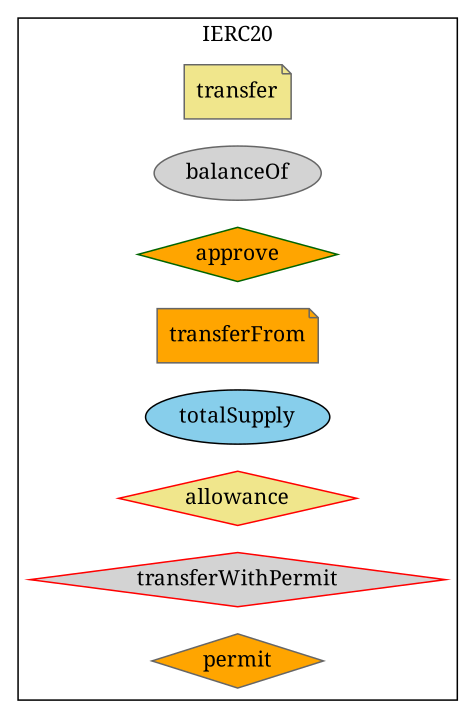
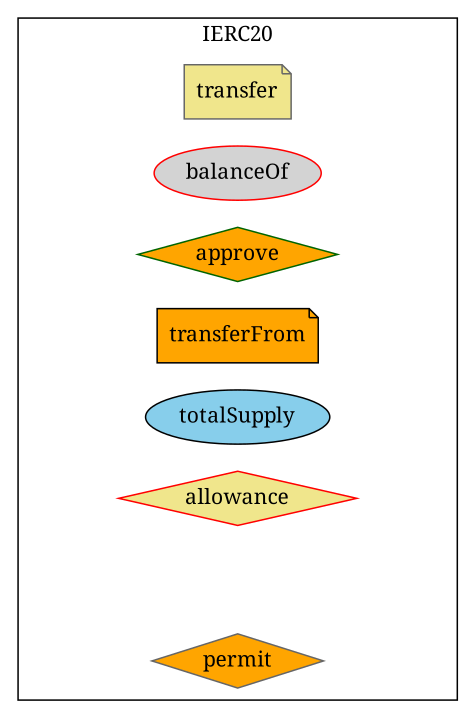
(238, 173) -> (238, 173)
(238, 336) -> (238, 336)
(238, 580) -> none
